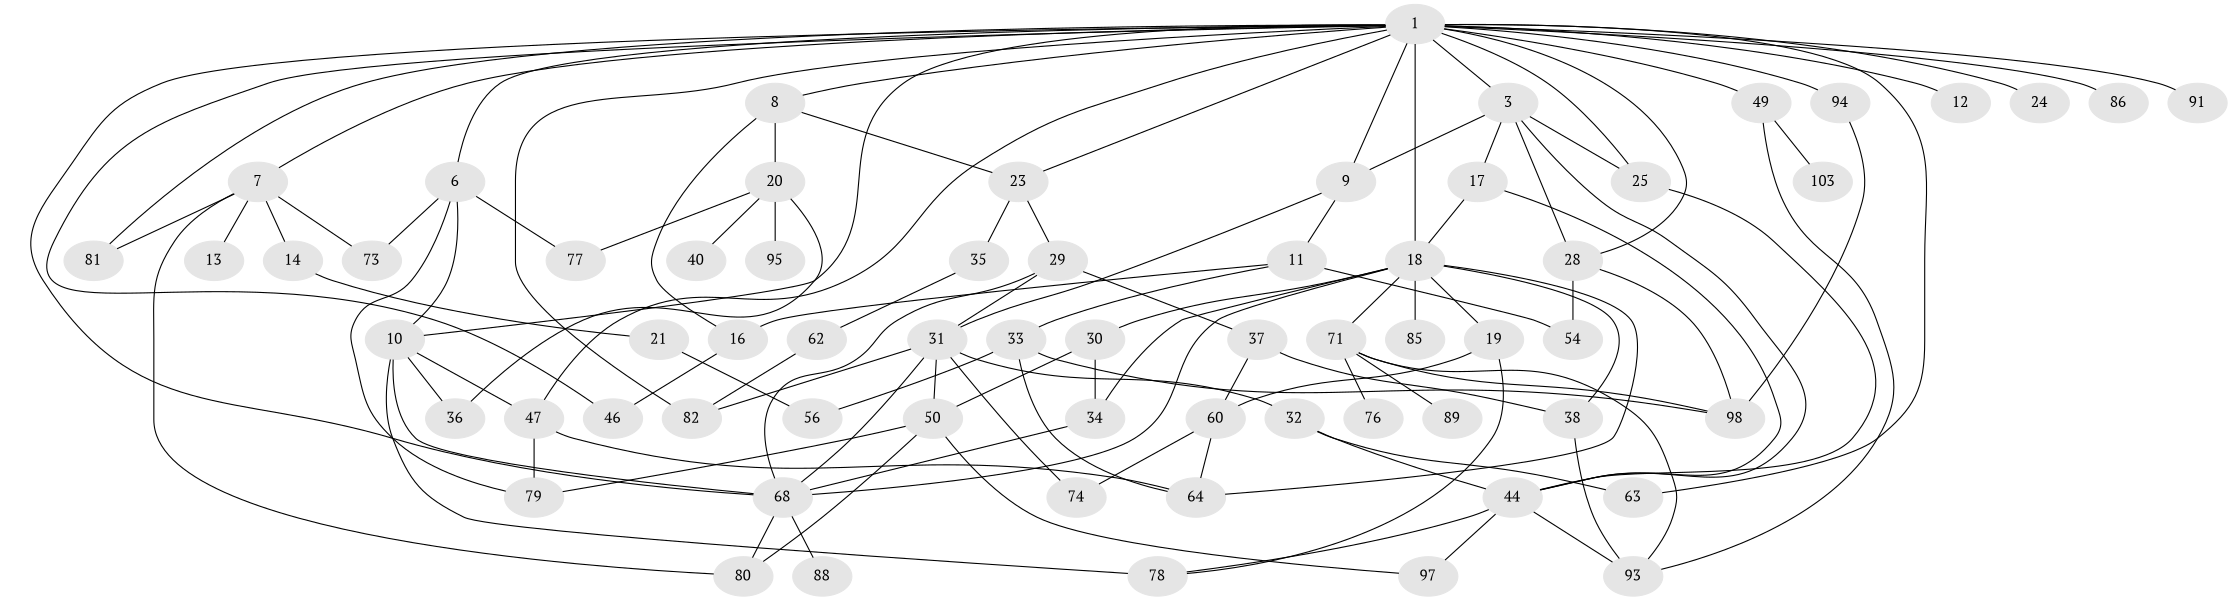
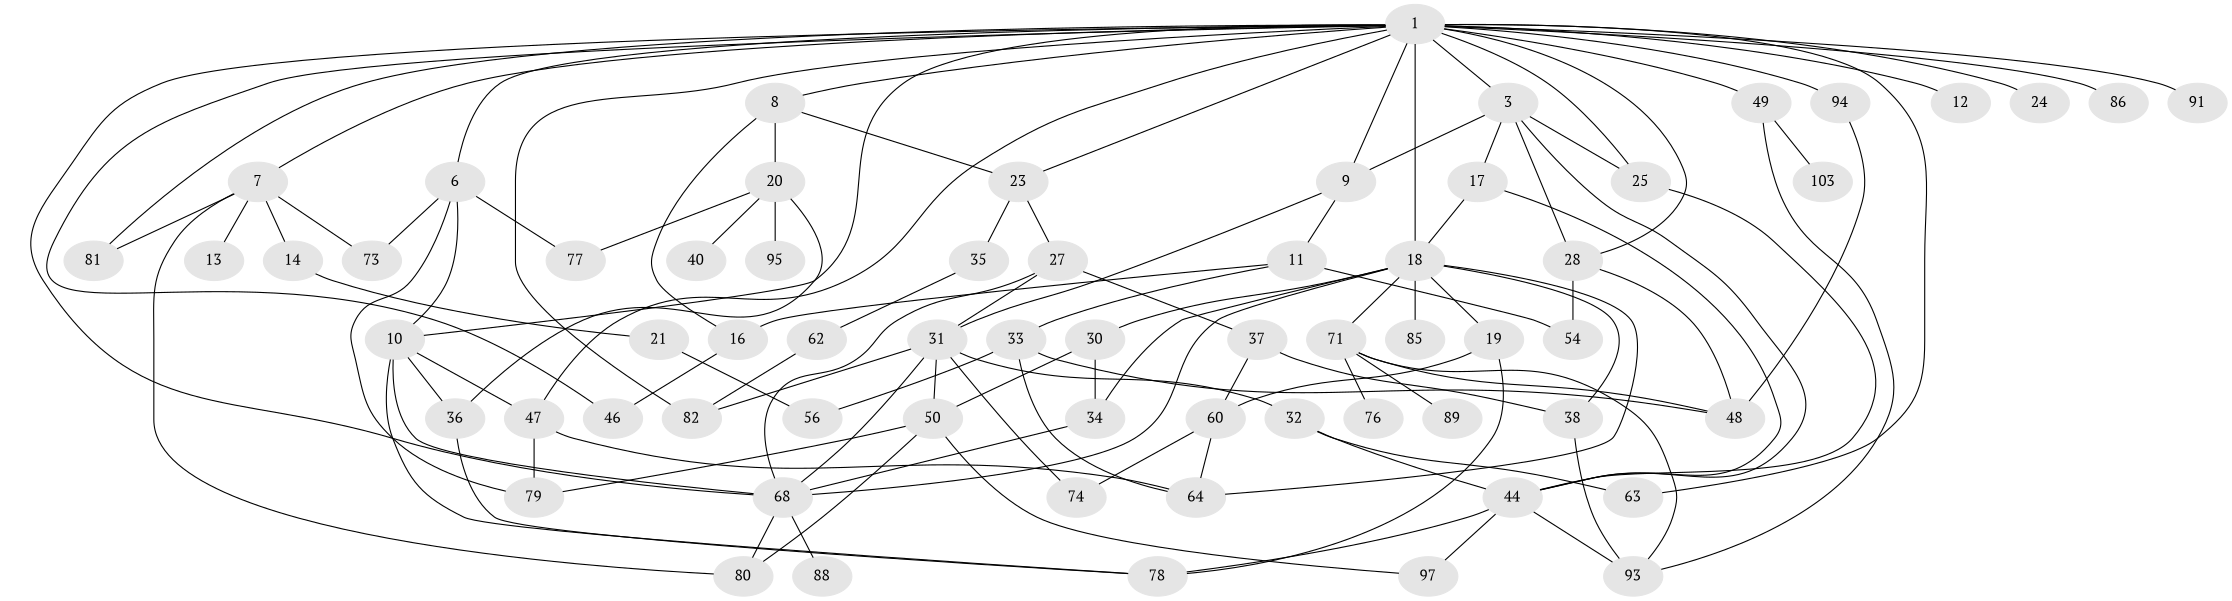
(1058, 261) -> (1058, 261)
(1735, 419) -> (1735, 419)
none -> (766, 549)
